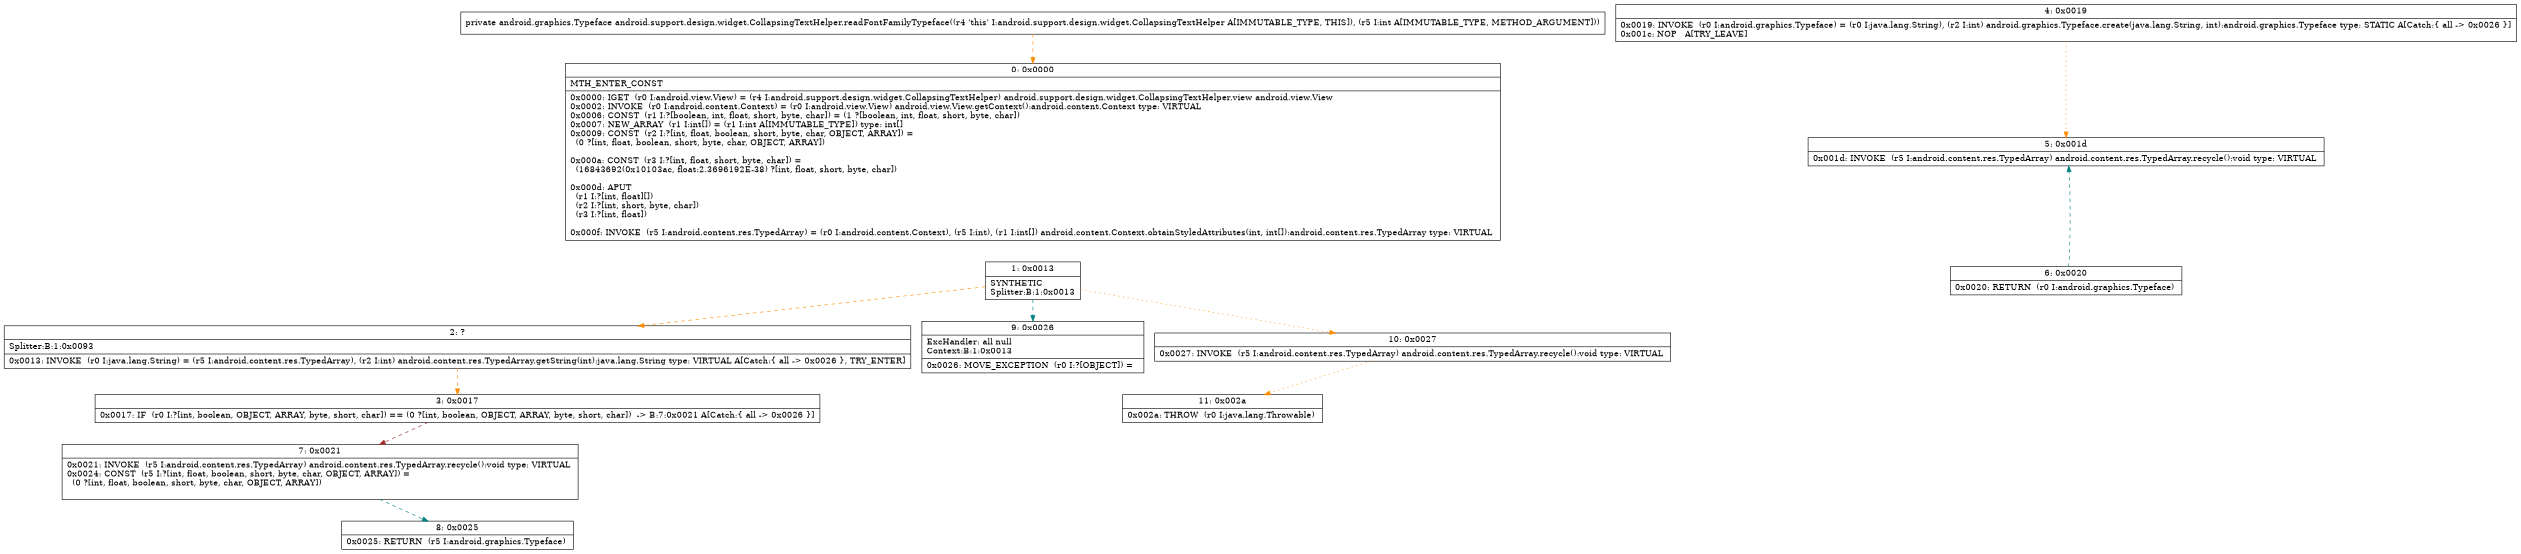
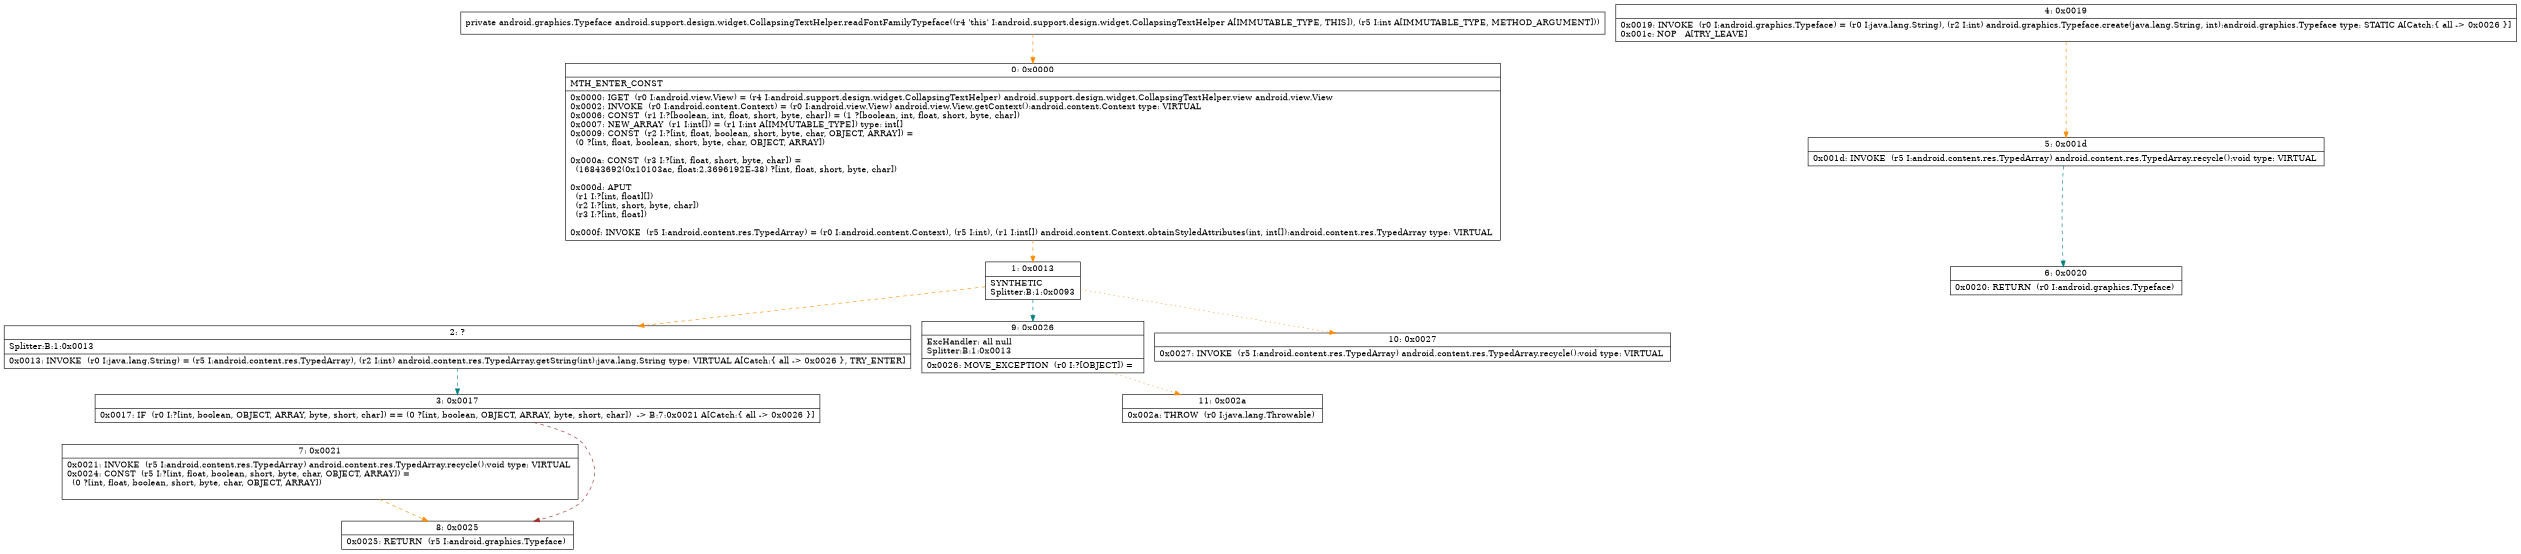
(2066, 87) -> (2066, 87)
(2070, 219) -> (2062, 213)
none -> (1033, 248)
(1033, 292) -> (1033, 292)
(52, 347) -> (52, 347)
(970, 351) -> (969, 351)
(1320, 377) -> (1143, 383)
(458, 378) -> (458, 378)
(407, 432) -> (594, 469)
(401, 509) -> (401, 509)
